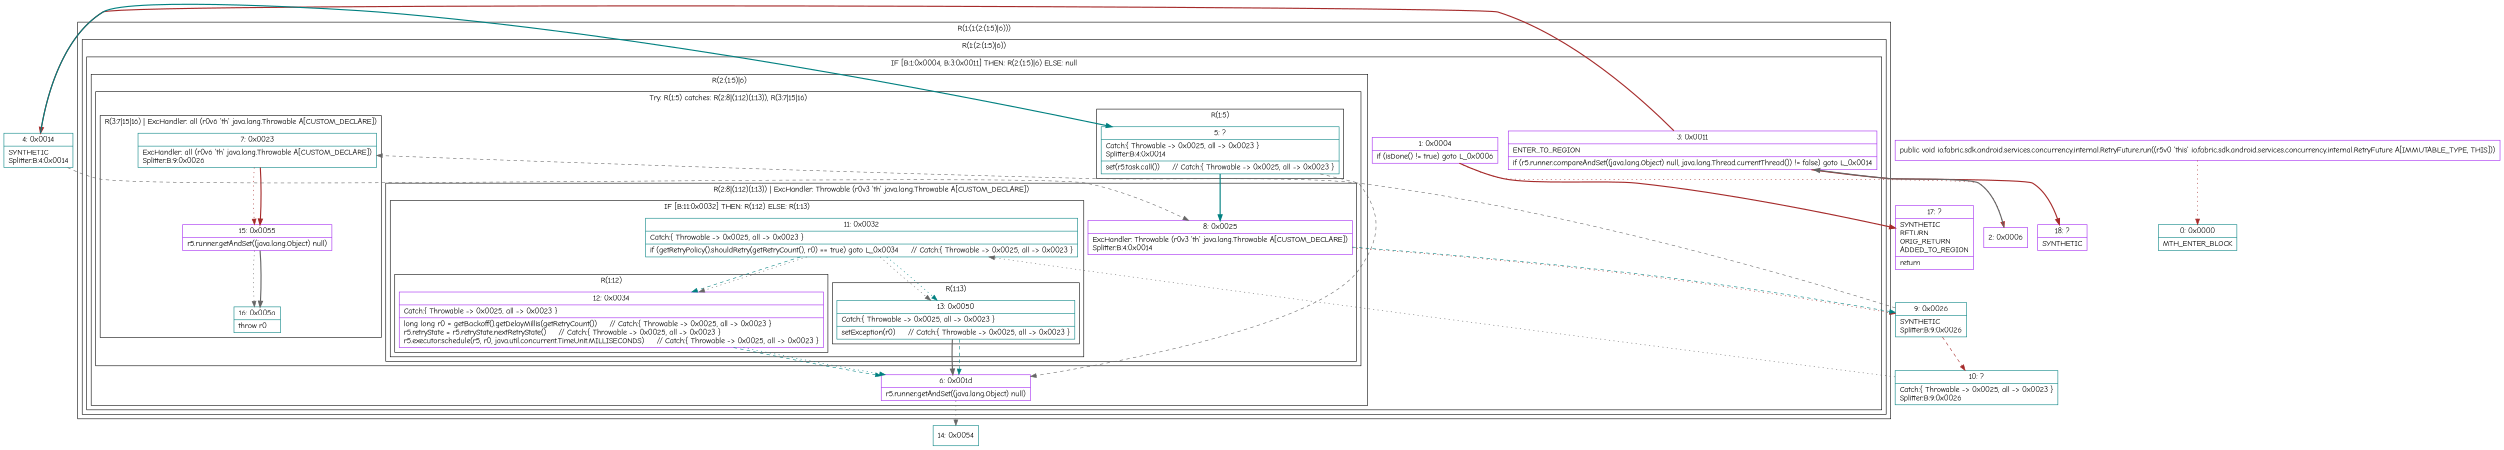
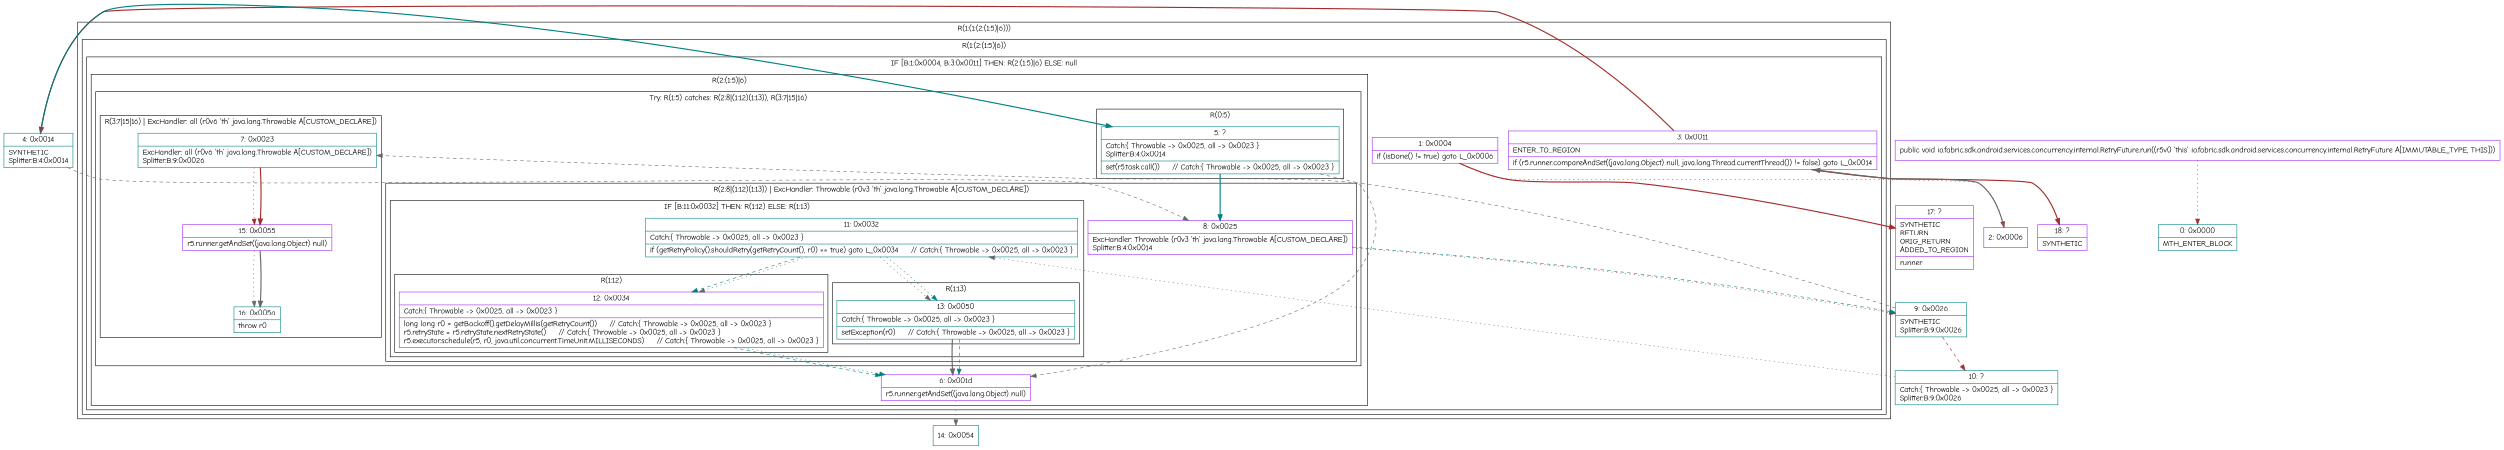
(1220, 116) -> (1220, 116)
(1910, 263) -> (1911, 263)
